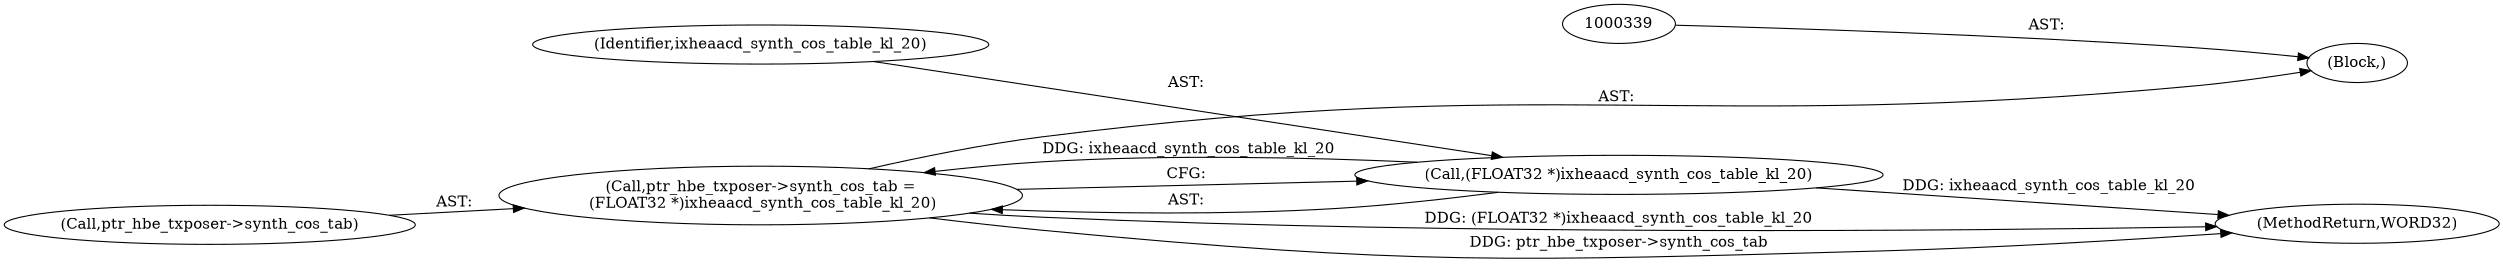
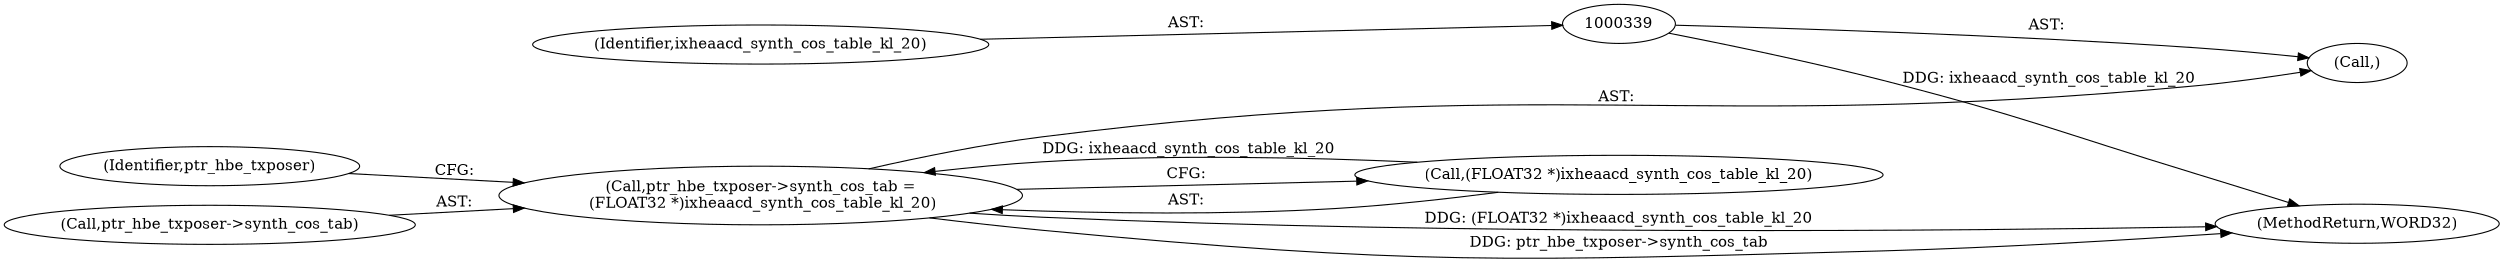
(2357, 63) -> (2357, 63)
(1183, 109) -> (1266, 32)
none -> (210, 166)
(2017, 201) -> (1981, 107)
